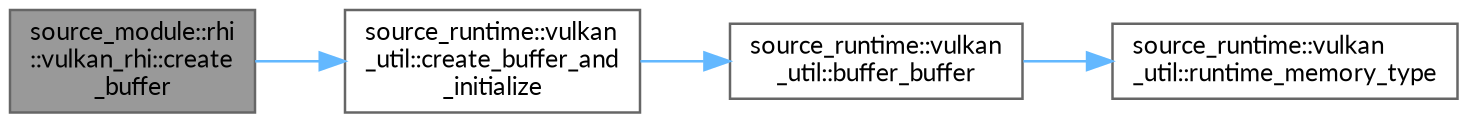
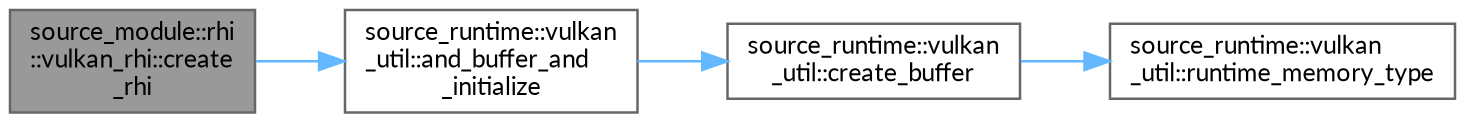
(132, 61) -> (132, 61)
(492, 61) -> (491, 61)
(876, 61) -> (874, 61)
